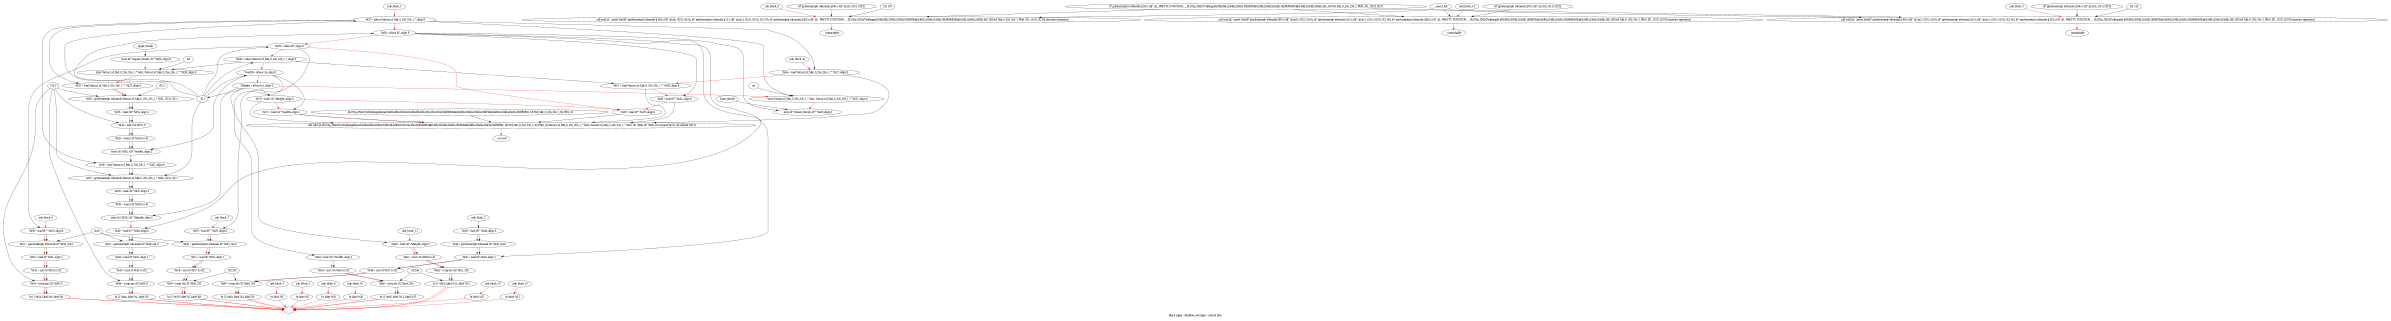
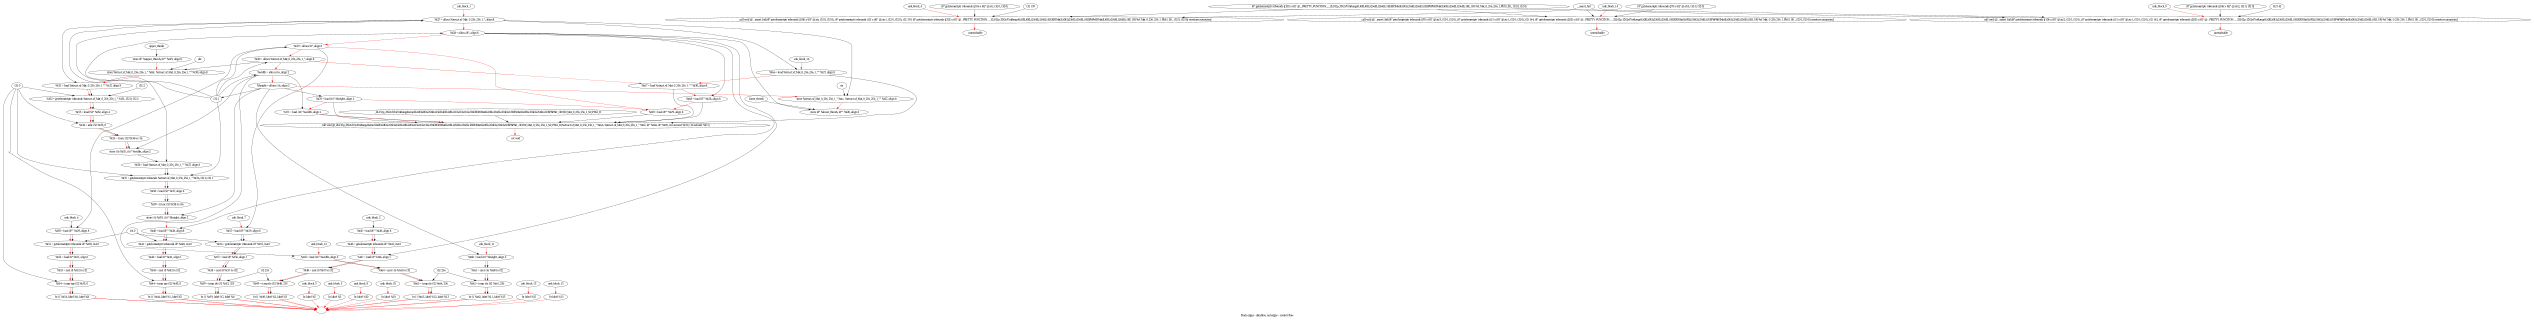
(454, 72) -> (477, 72)
(674, 99) -> (703, 99)
(46, 224) -> (71, 224)
none -> (319, 244)
(430, 276) -> (461, 276)
(183, 284) -> (217, 284)
